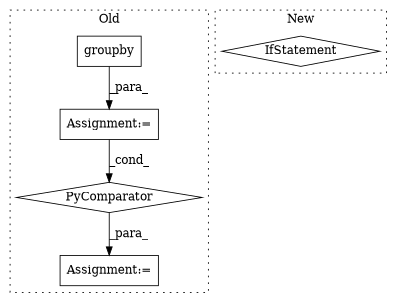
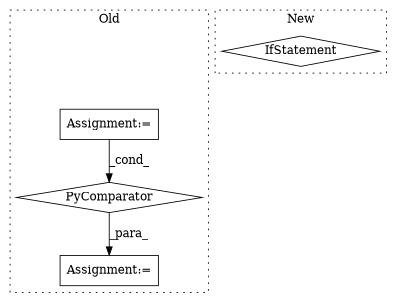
(109, 51) -> none
